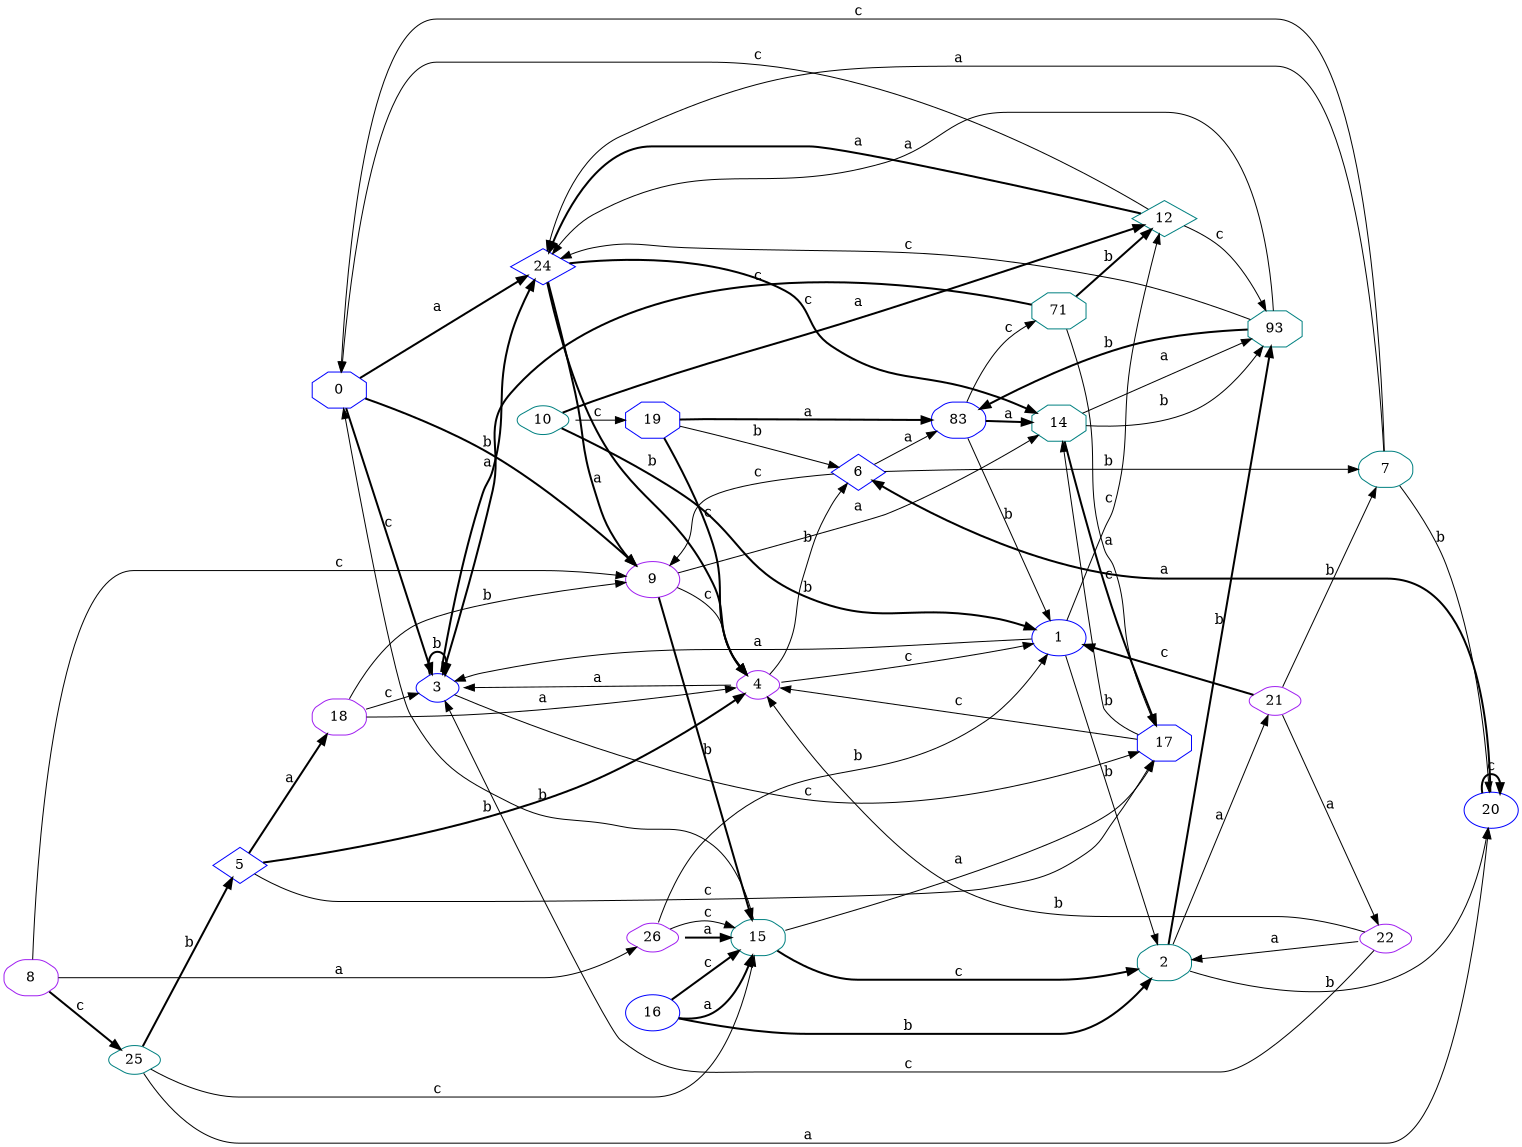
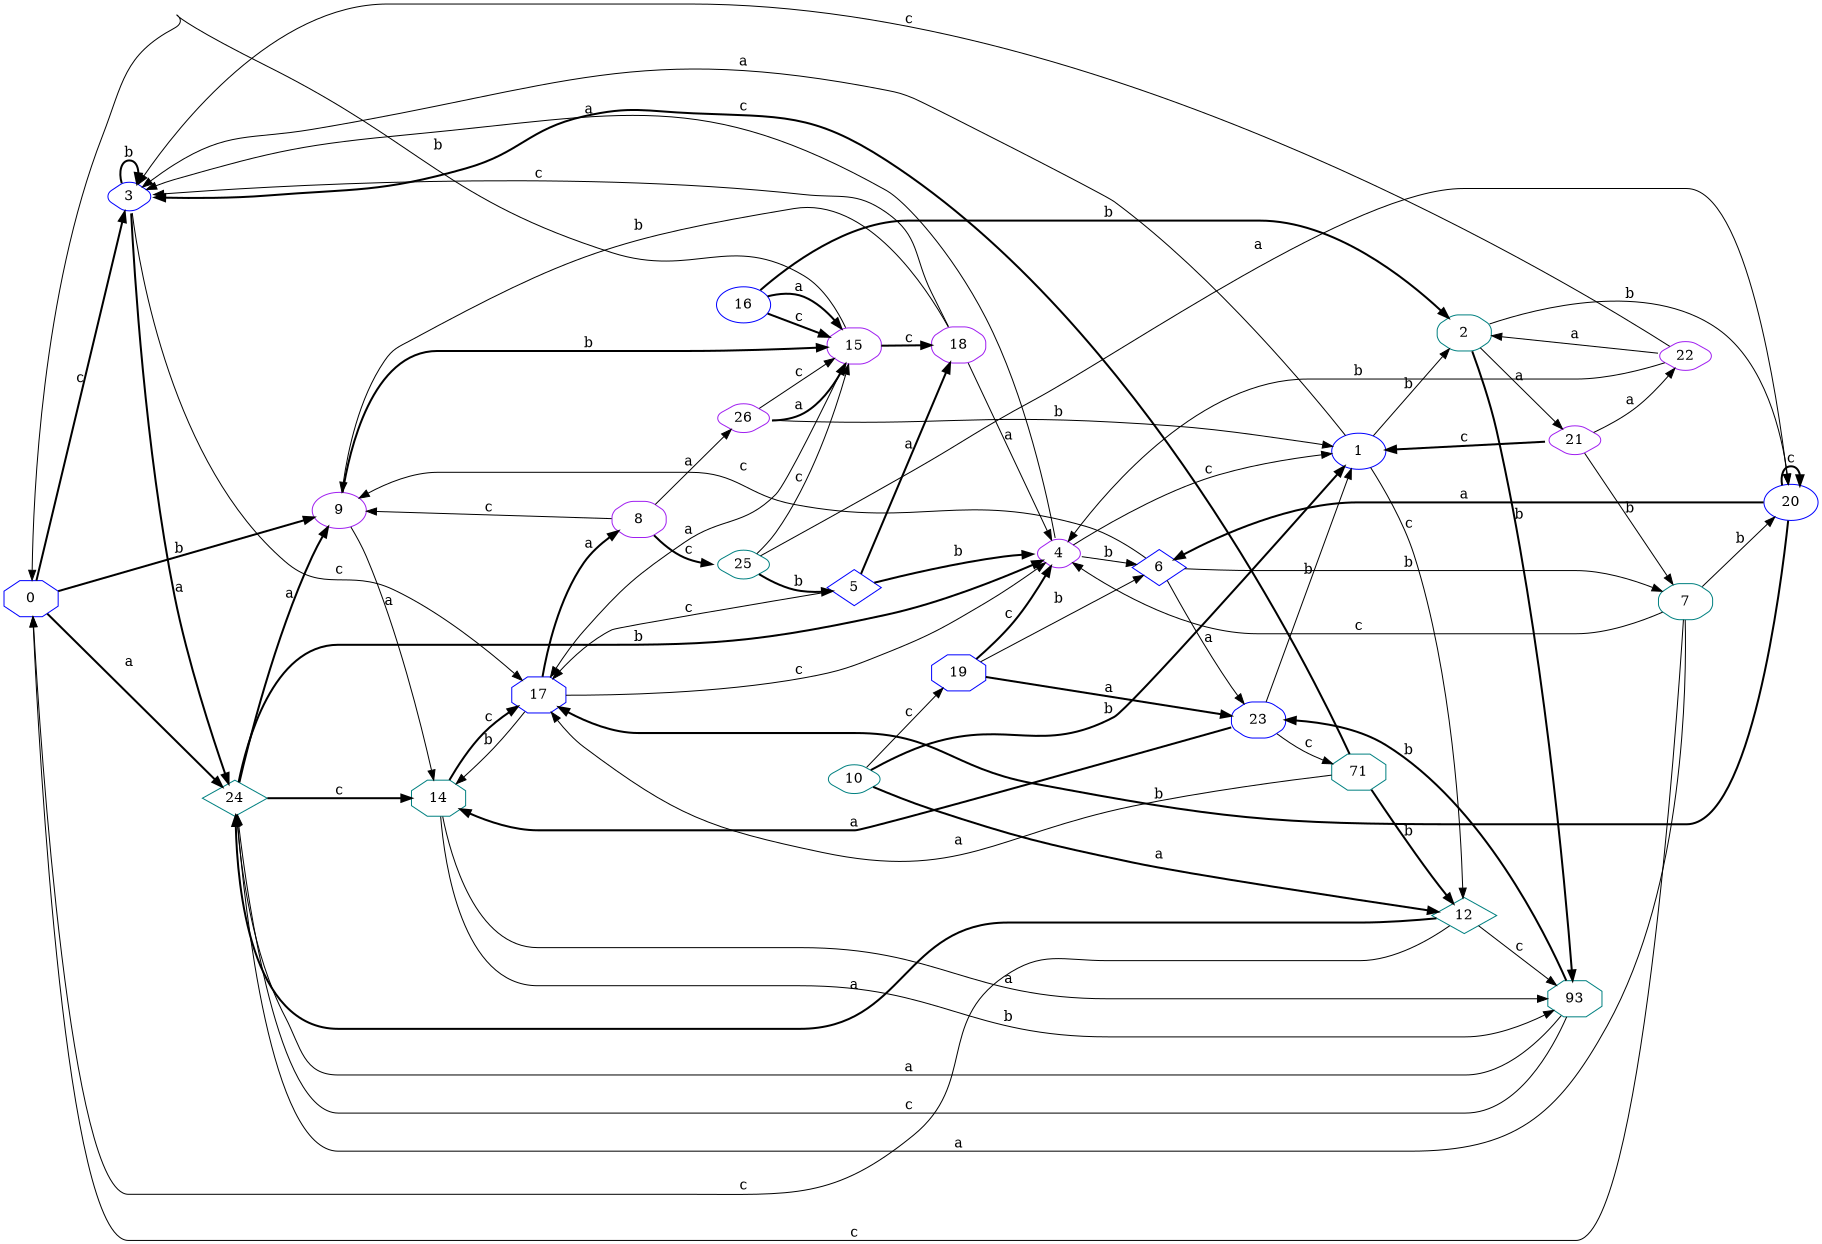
(543, 267) -> (235, 798)
(959, 420) -> (1258, 720)
none -> (564, 600)
(714, 612) -> (1366, 634)
none -> (1286, 820)
(758, 938) -> (854, 346)
(950, 980) -> (901, 346)
